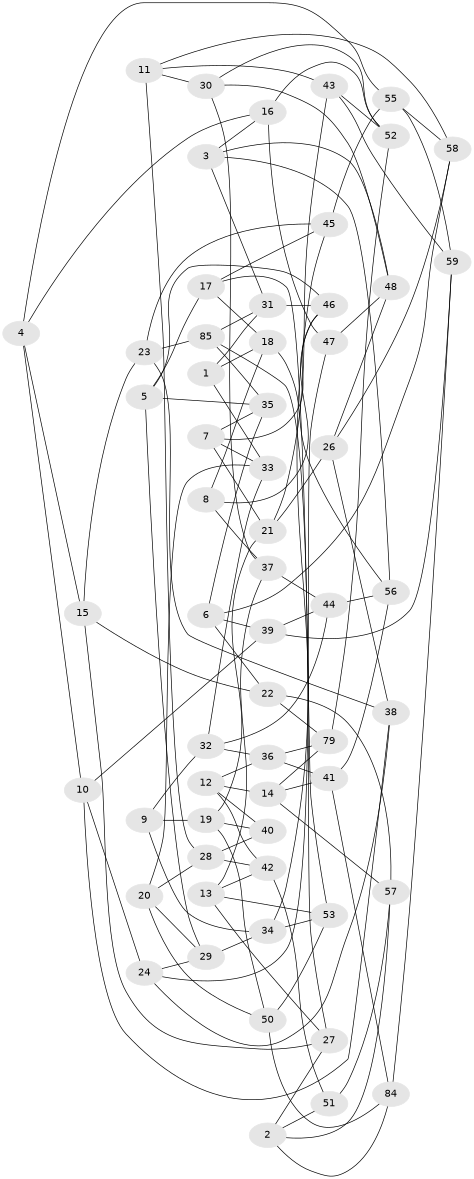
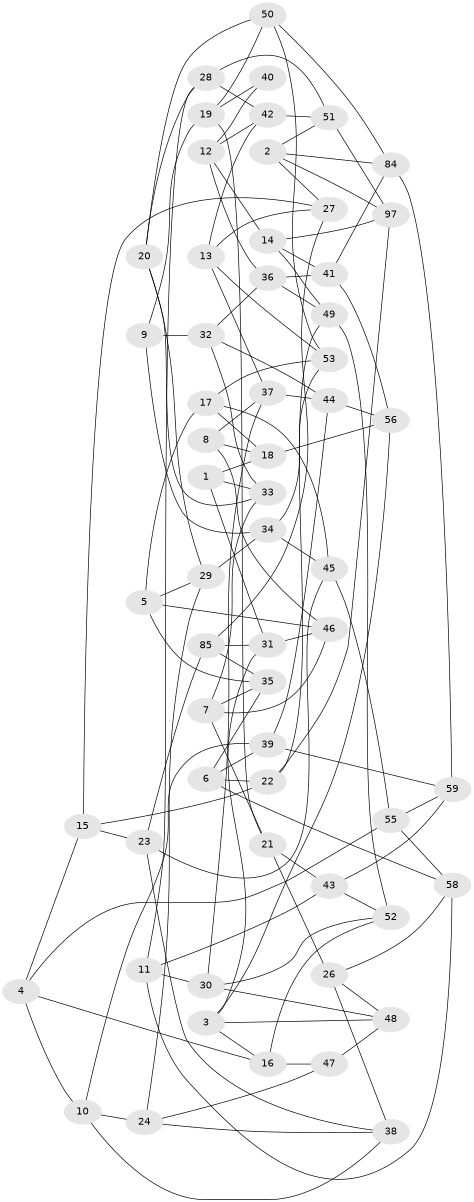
(329, 742) -> (329, 315)
(237, 844) -> (279, 57)
(391, 892) -> (391, 215)
